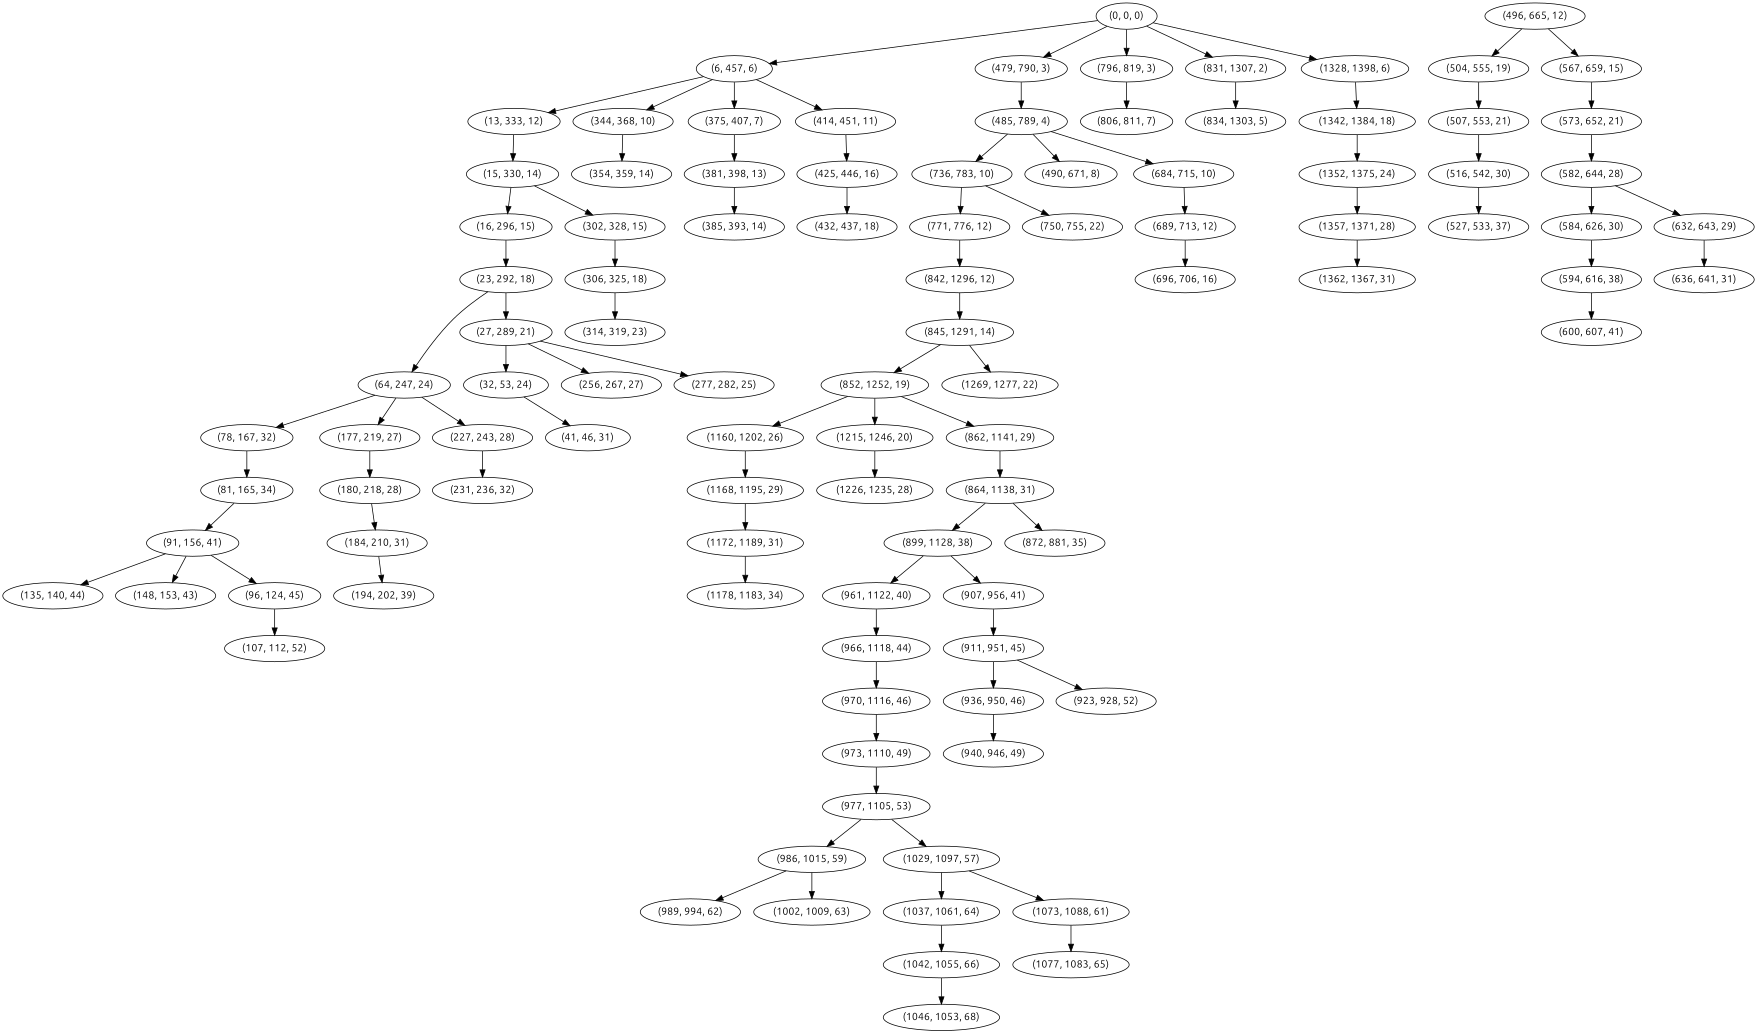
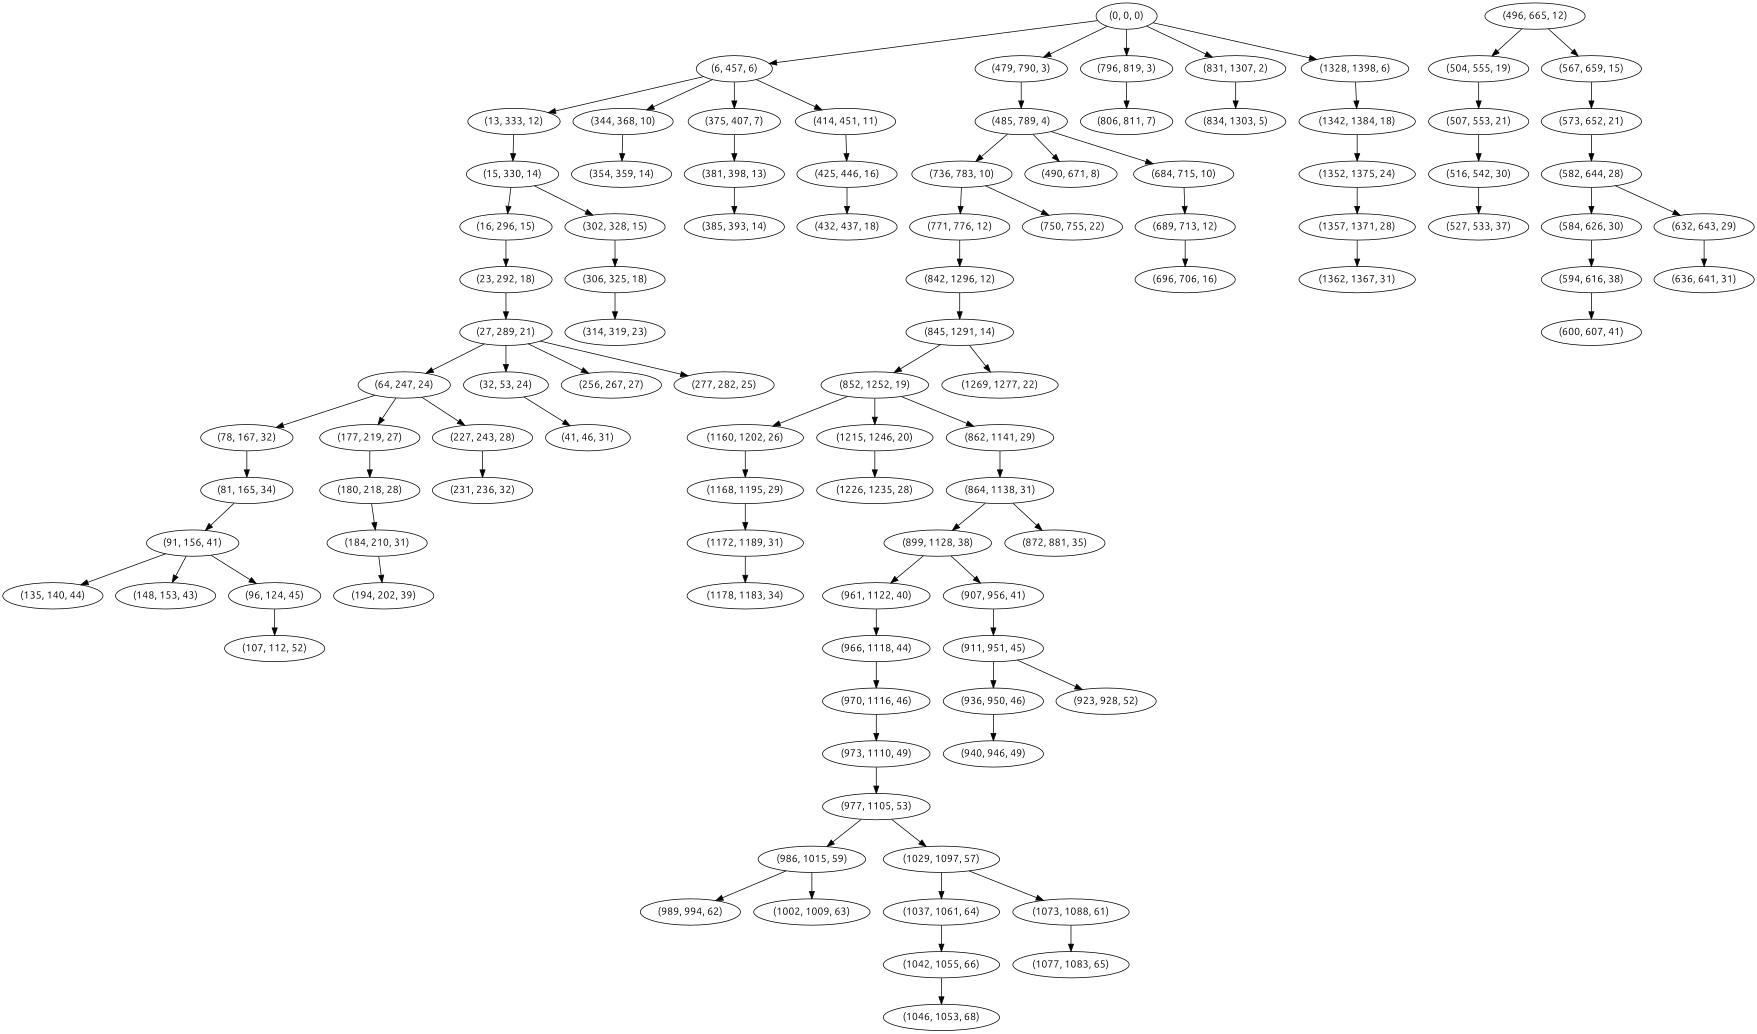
(448, 325) -> (458, 357)
